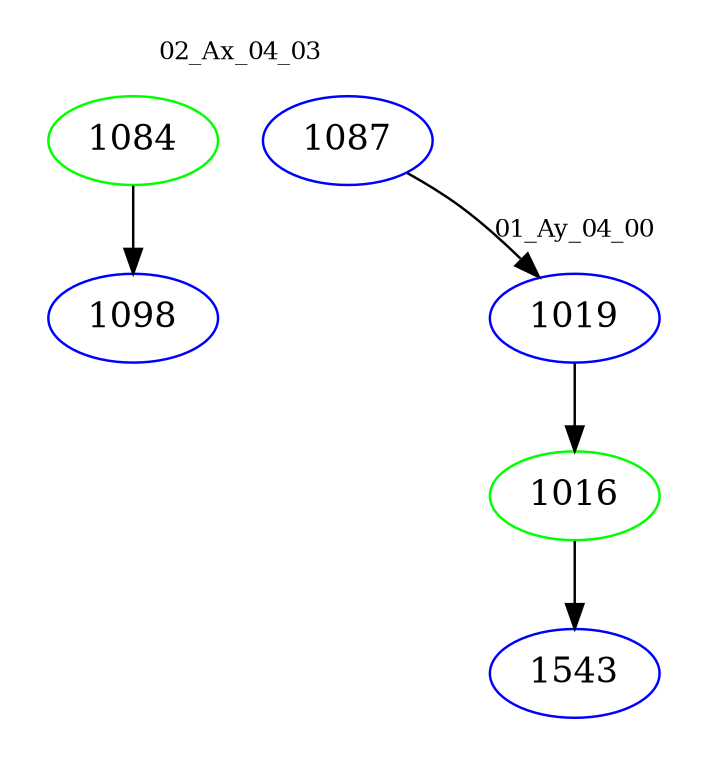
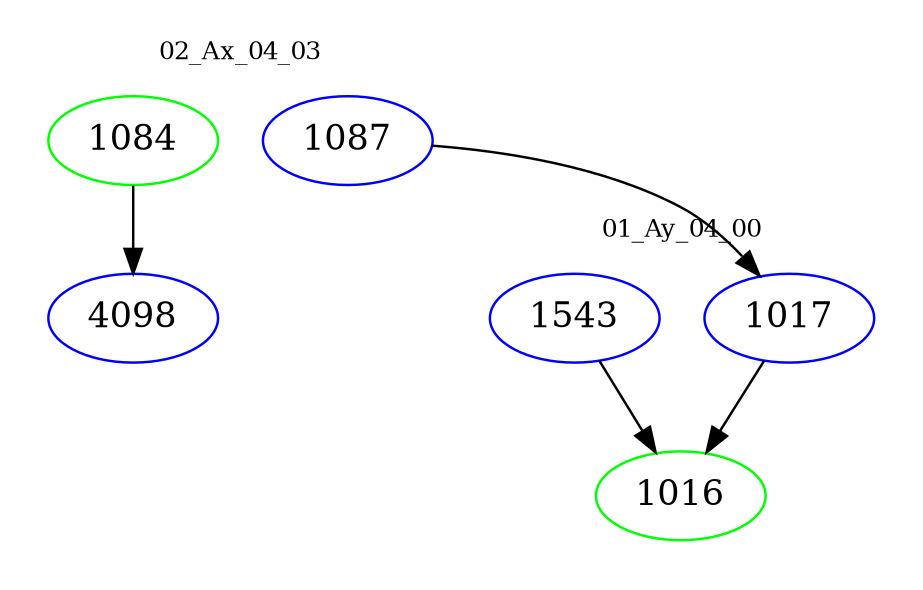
(133, 318) -> (133, 318)
(575, 318) -> (789, 318)
(575, 573) -> (621, 396)
